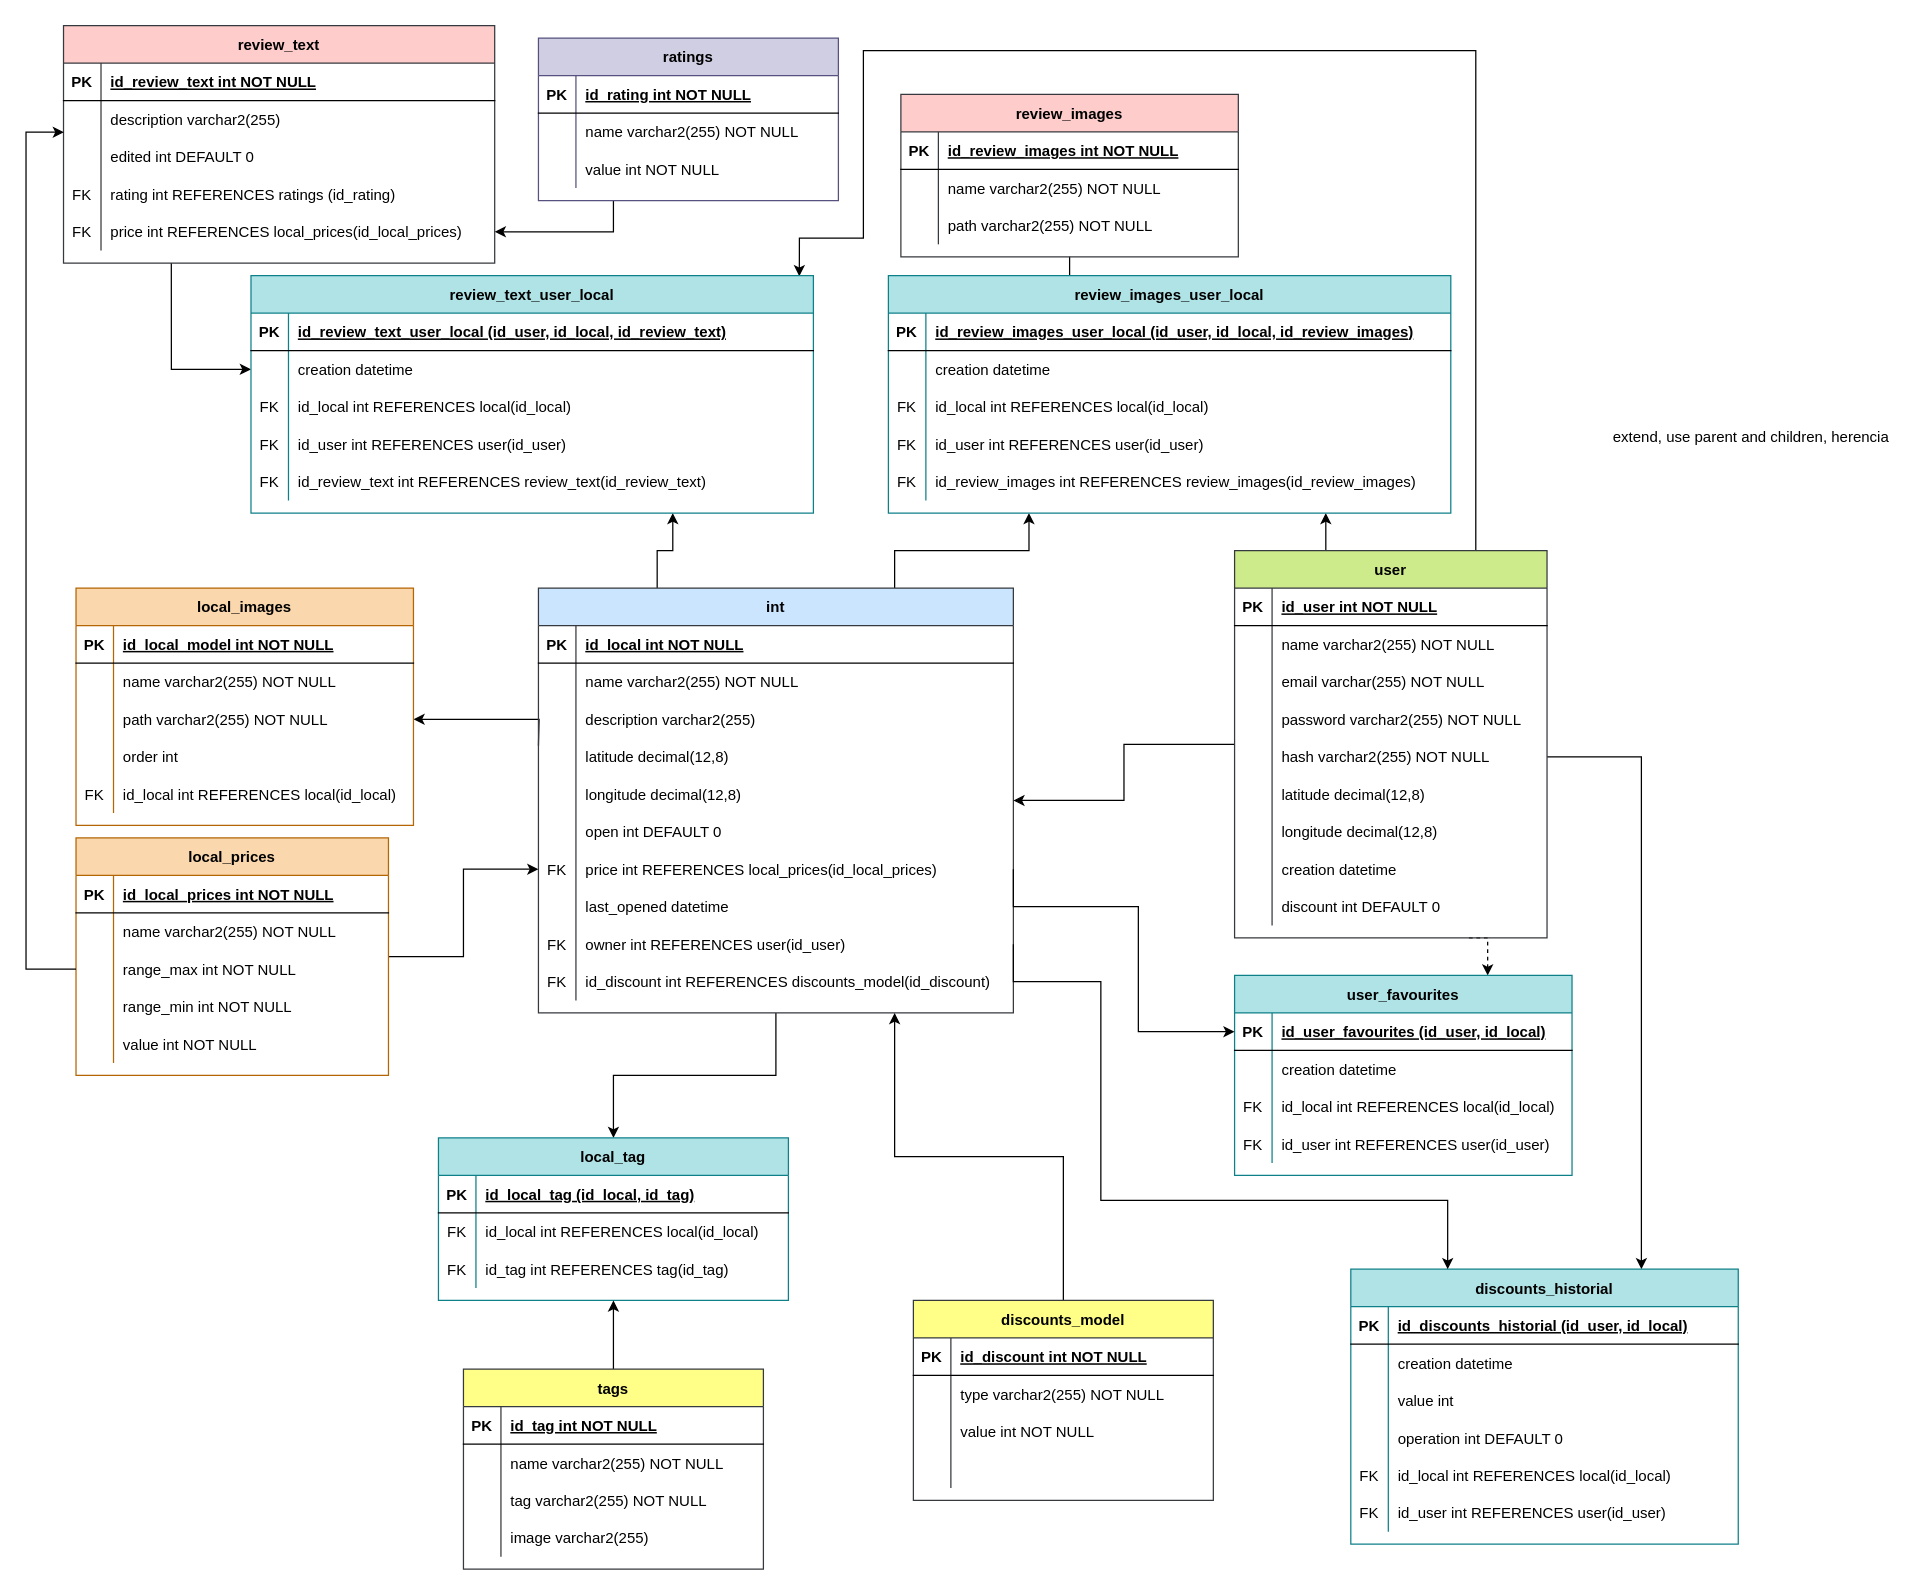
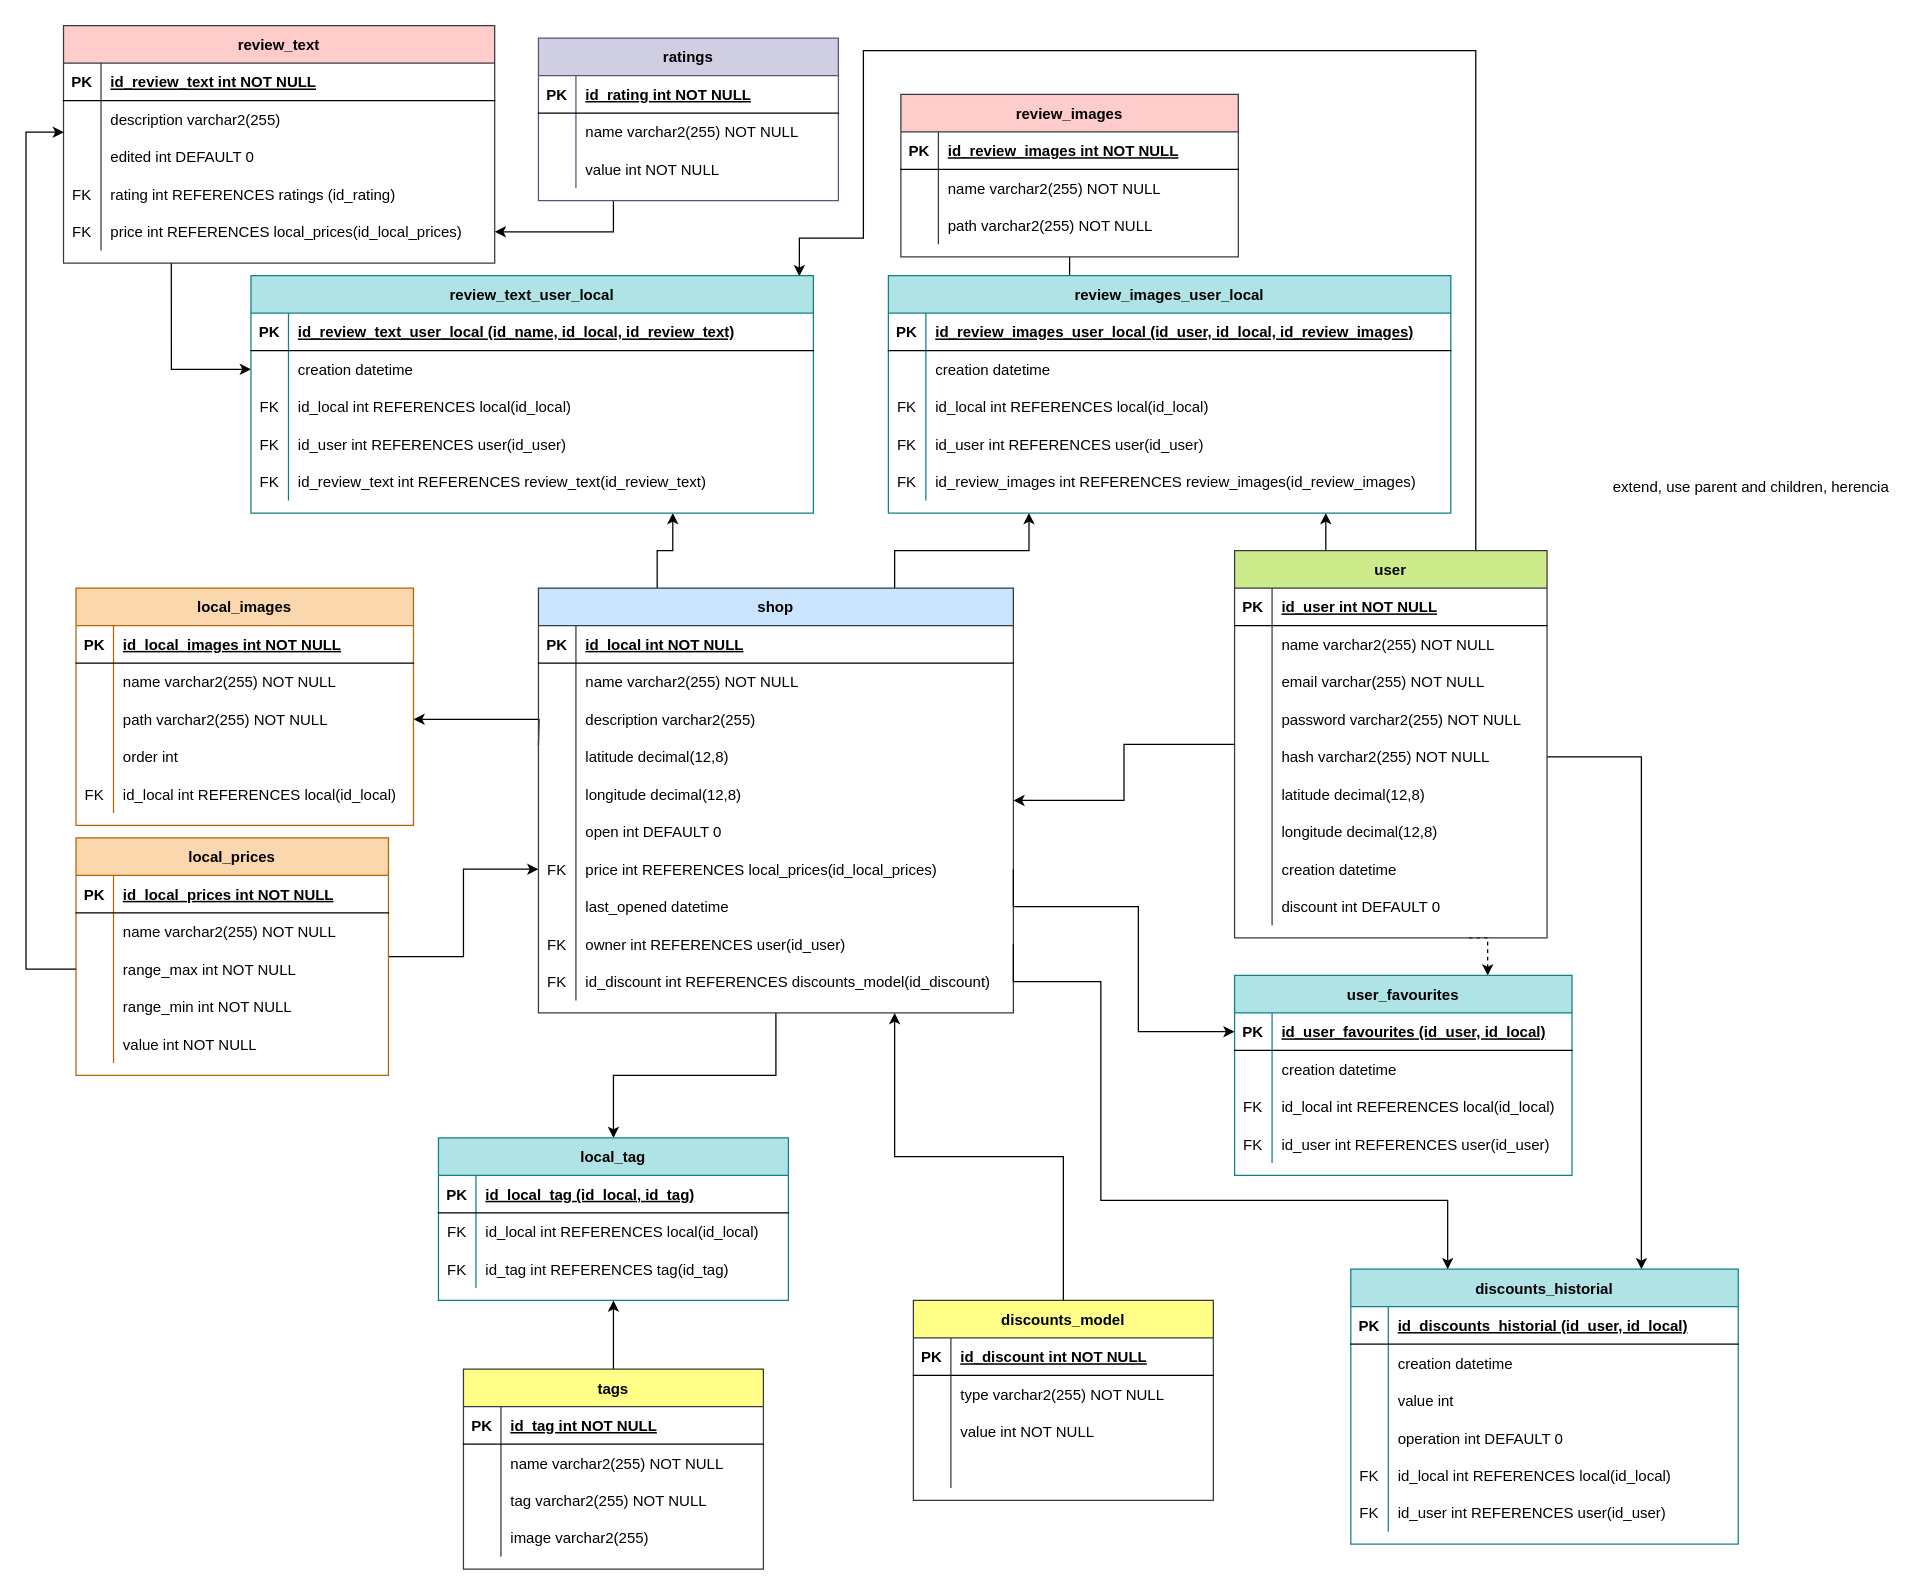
(524, 333) -> (524, 333)
(1751, 438) -> (1751, 488)
(775, 608) -> (775, 608)
(220, 645) -> (225, 645)
